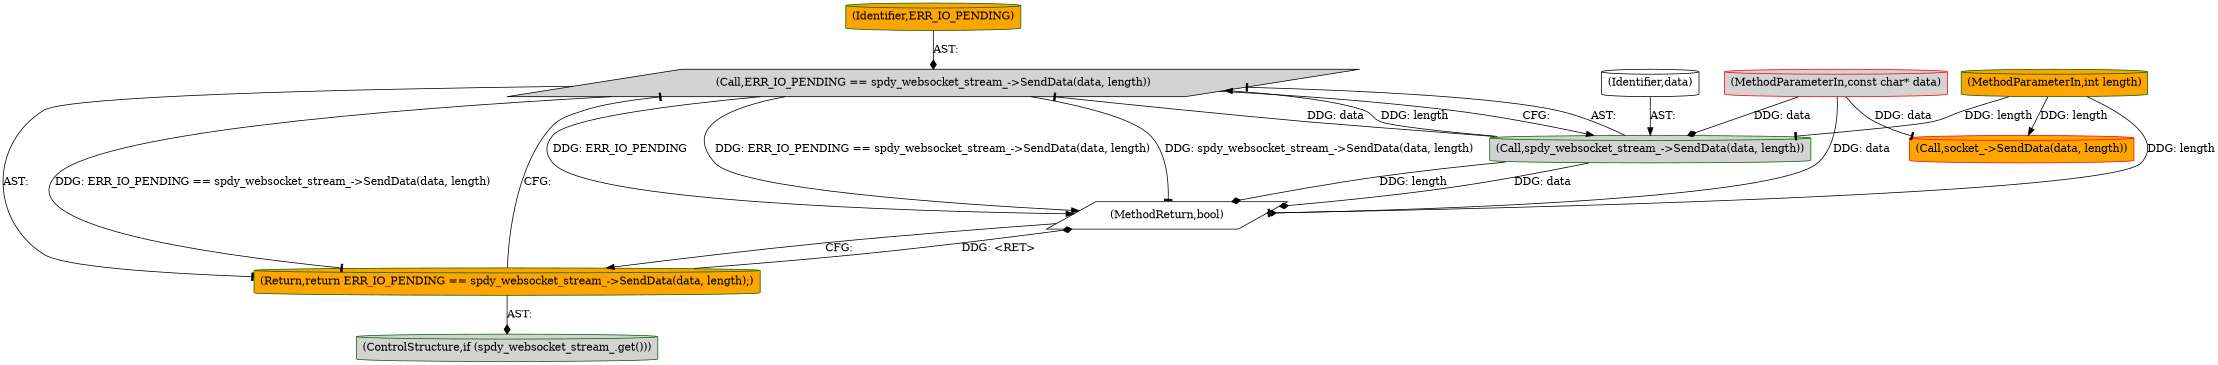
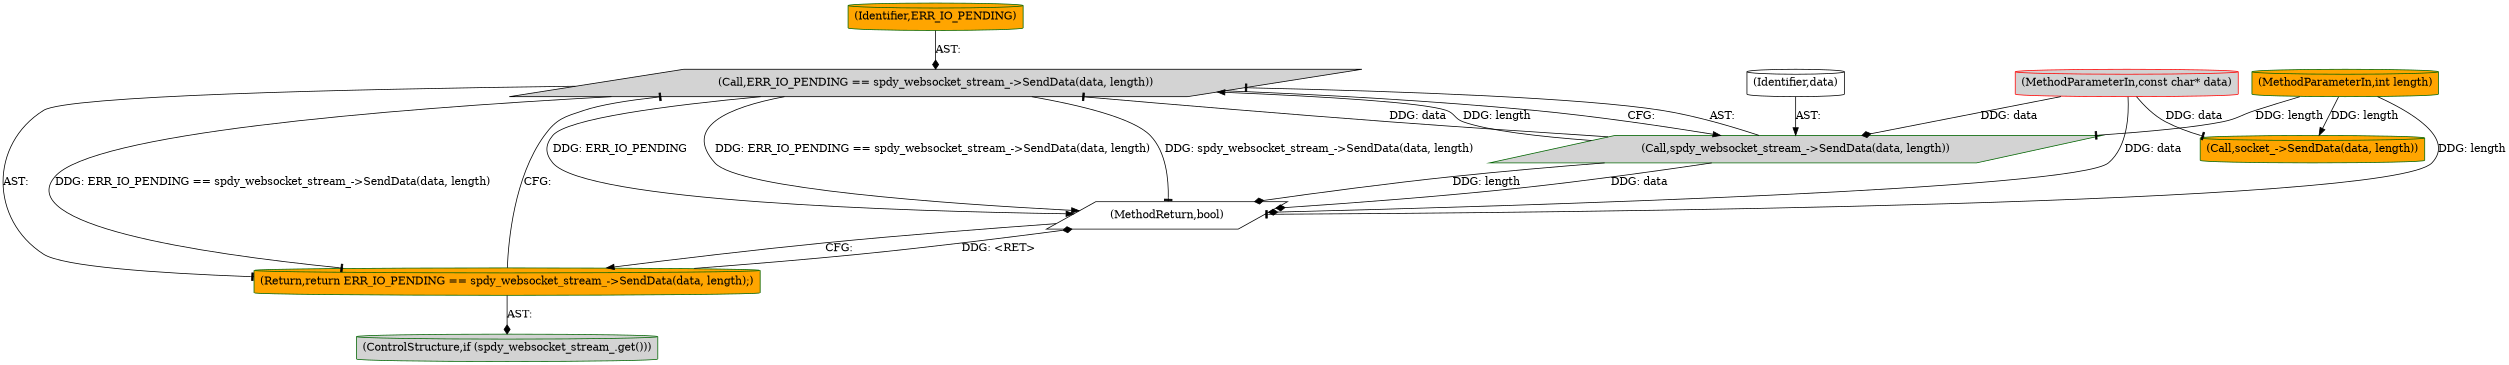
(1650, 149) -> (1796, 149)
(2022, 149) -> (2312, 149)
